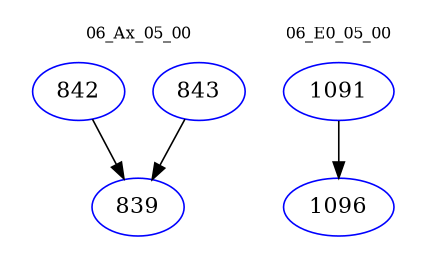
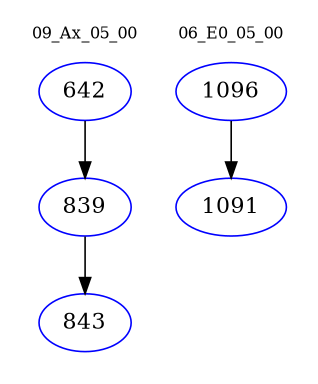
(139, 35) -> (85, 35)
(79, 92) -> (85, 92)
(339, 141) -> (231, 141)
(172, 142) -> (85, 257)
